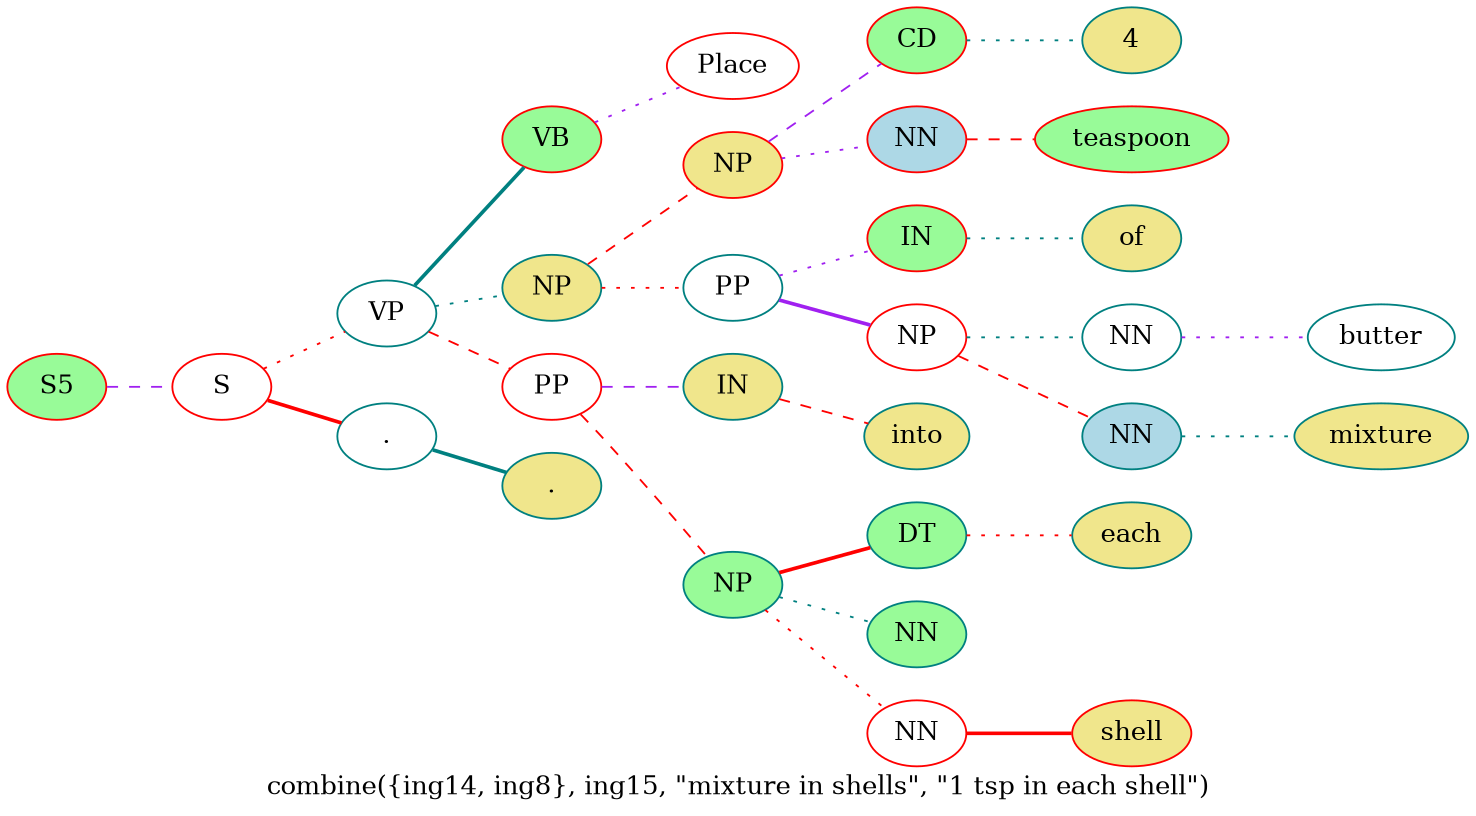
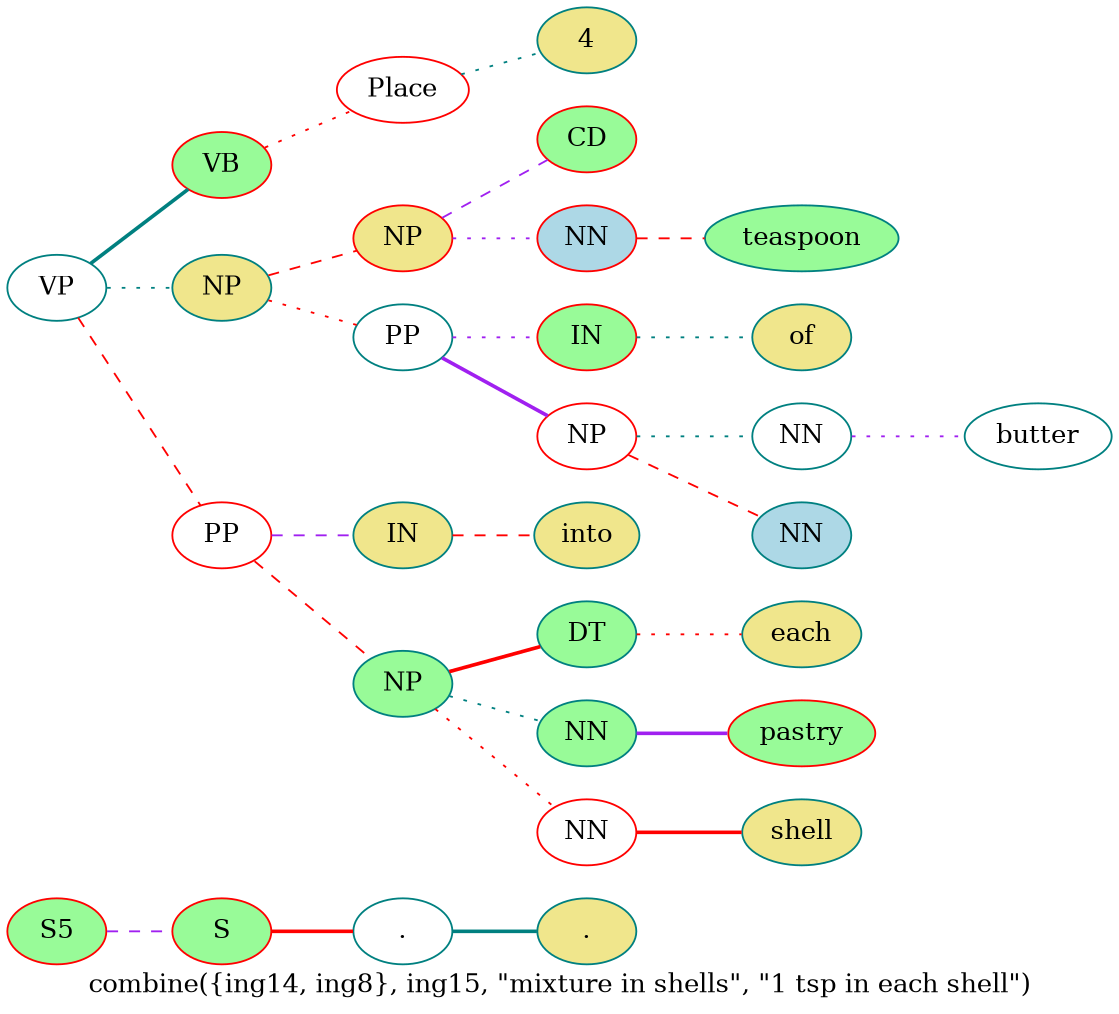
(1024, 40) -> (501, 63)
(638, 104) -> (308, 129)
(1132, 139) -> (802, 238)
(304, 350) -> none
(222, 387) -> (222, 931)
(1381, 436) -> none
none -> (802, 733)
(1132, 733) -> (802, 832)
